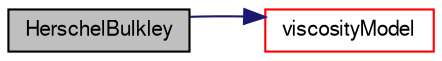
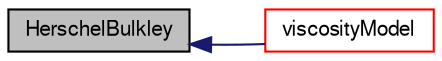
(217, 16) -> (238, 45)
